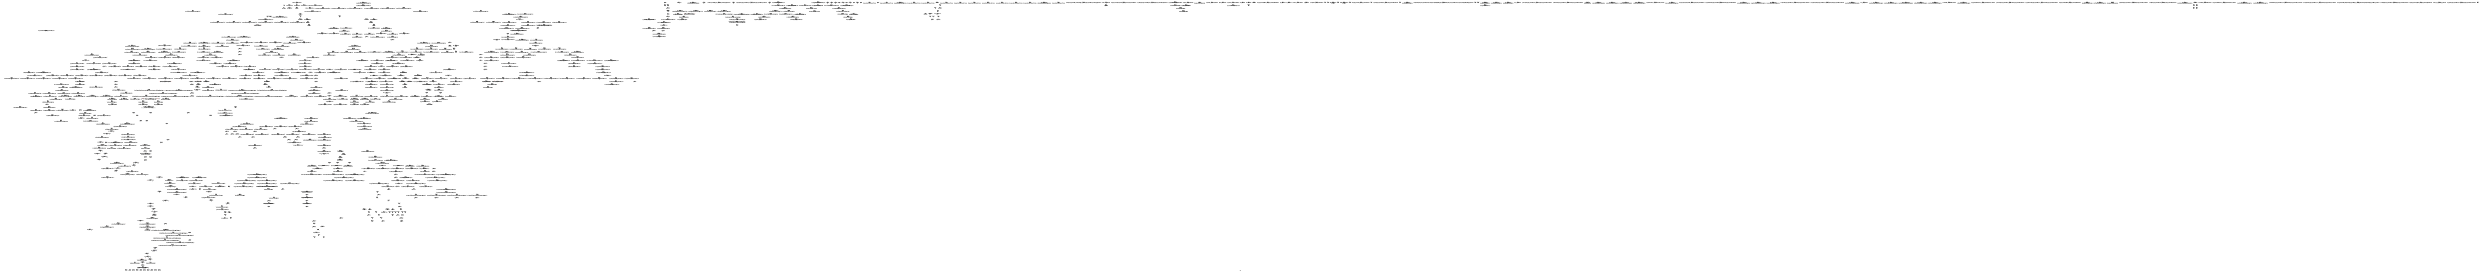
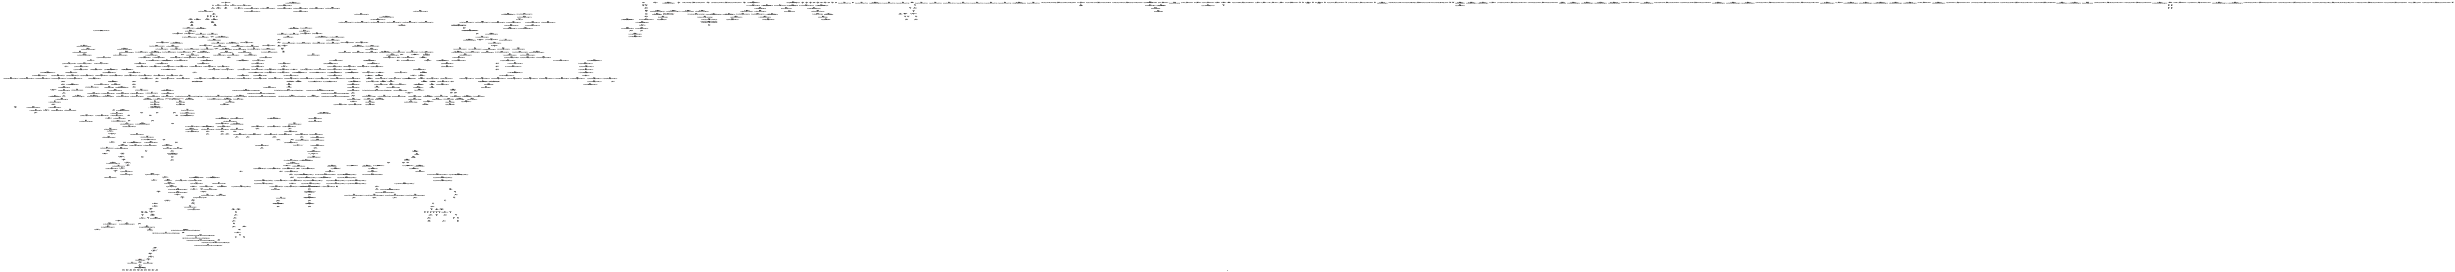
none -> (207, 126)
